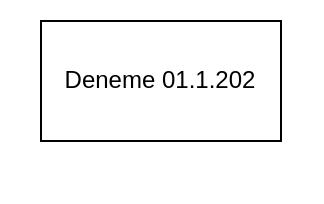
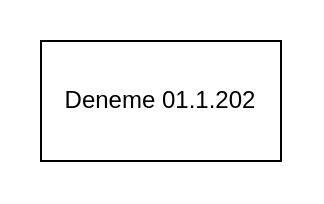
(161, 81) -> (161, 101)
